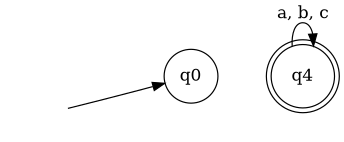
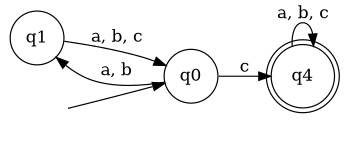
none -> (37, 38)
none -> (239, 76)
